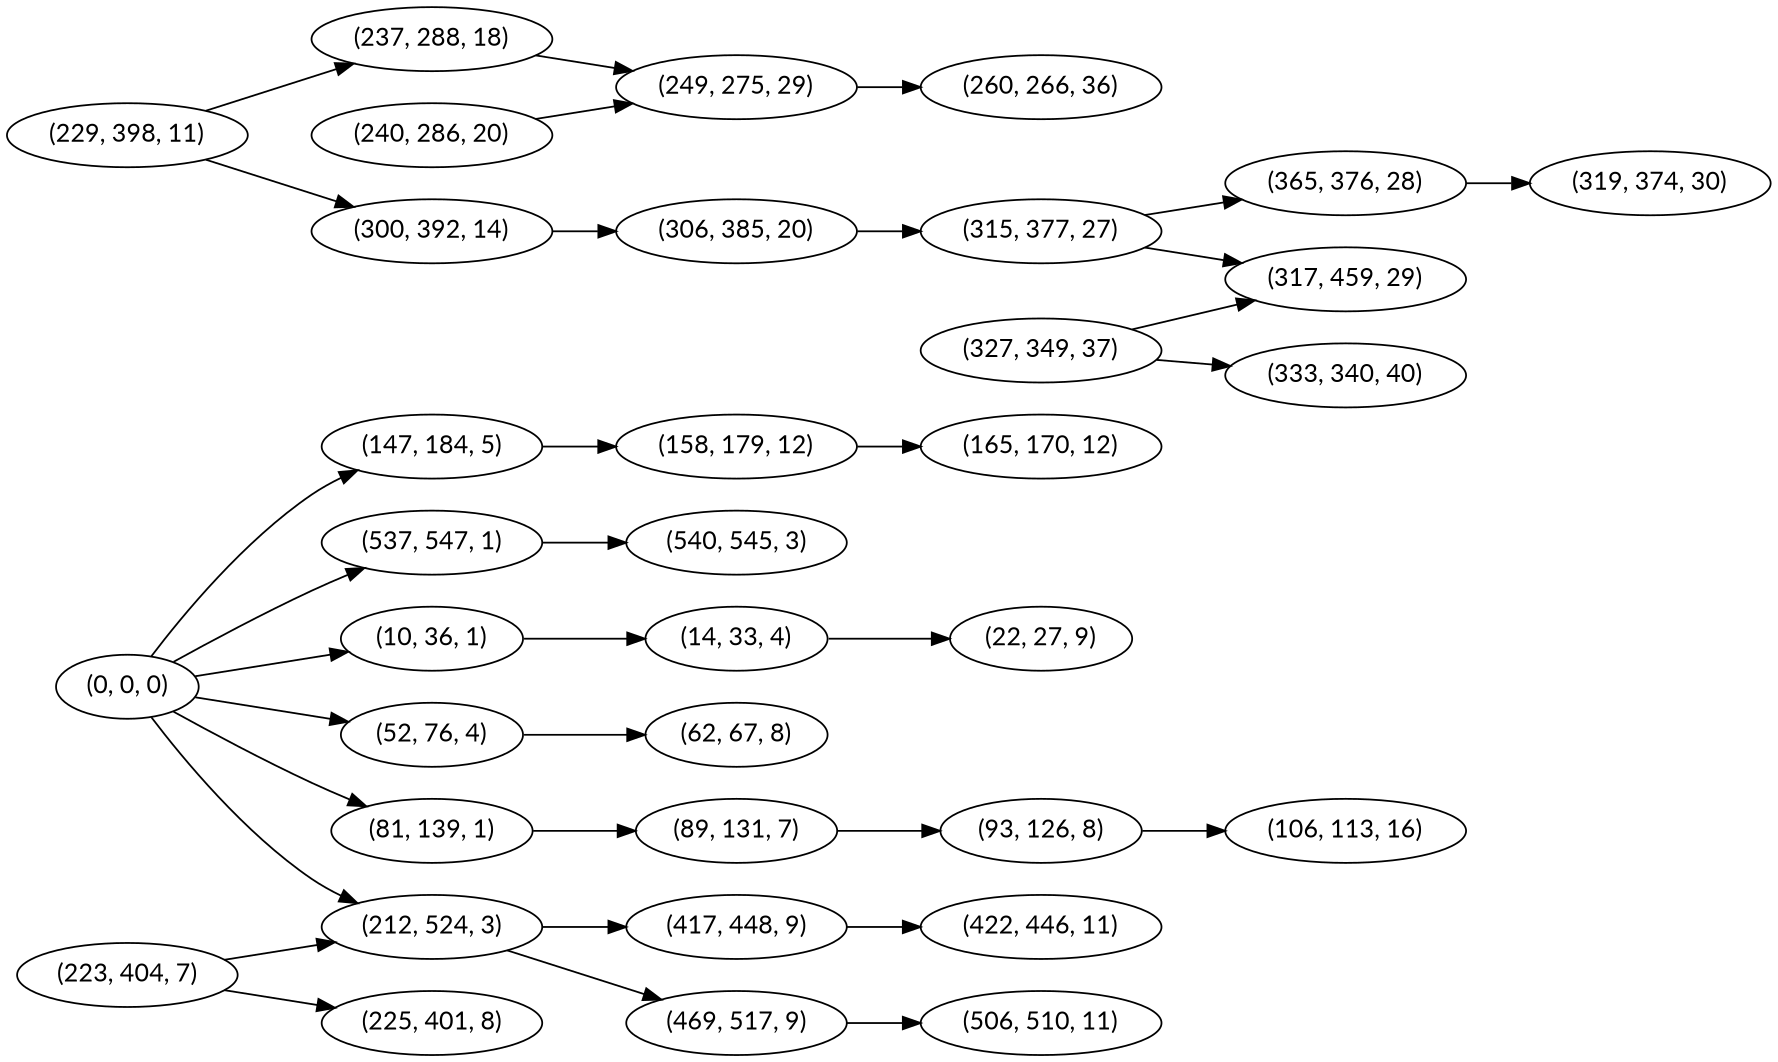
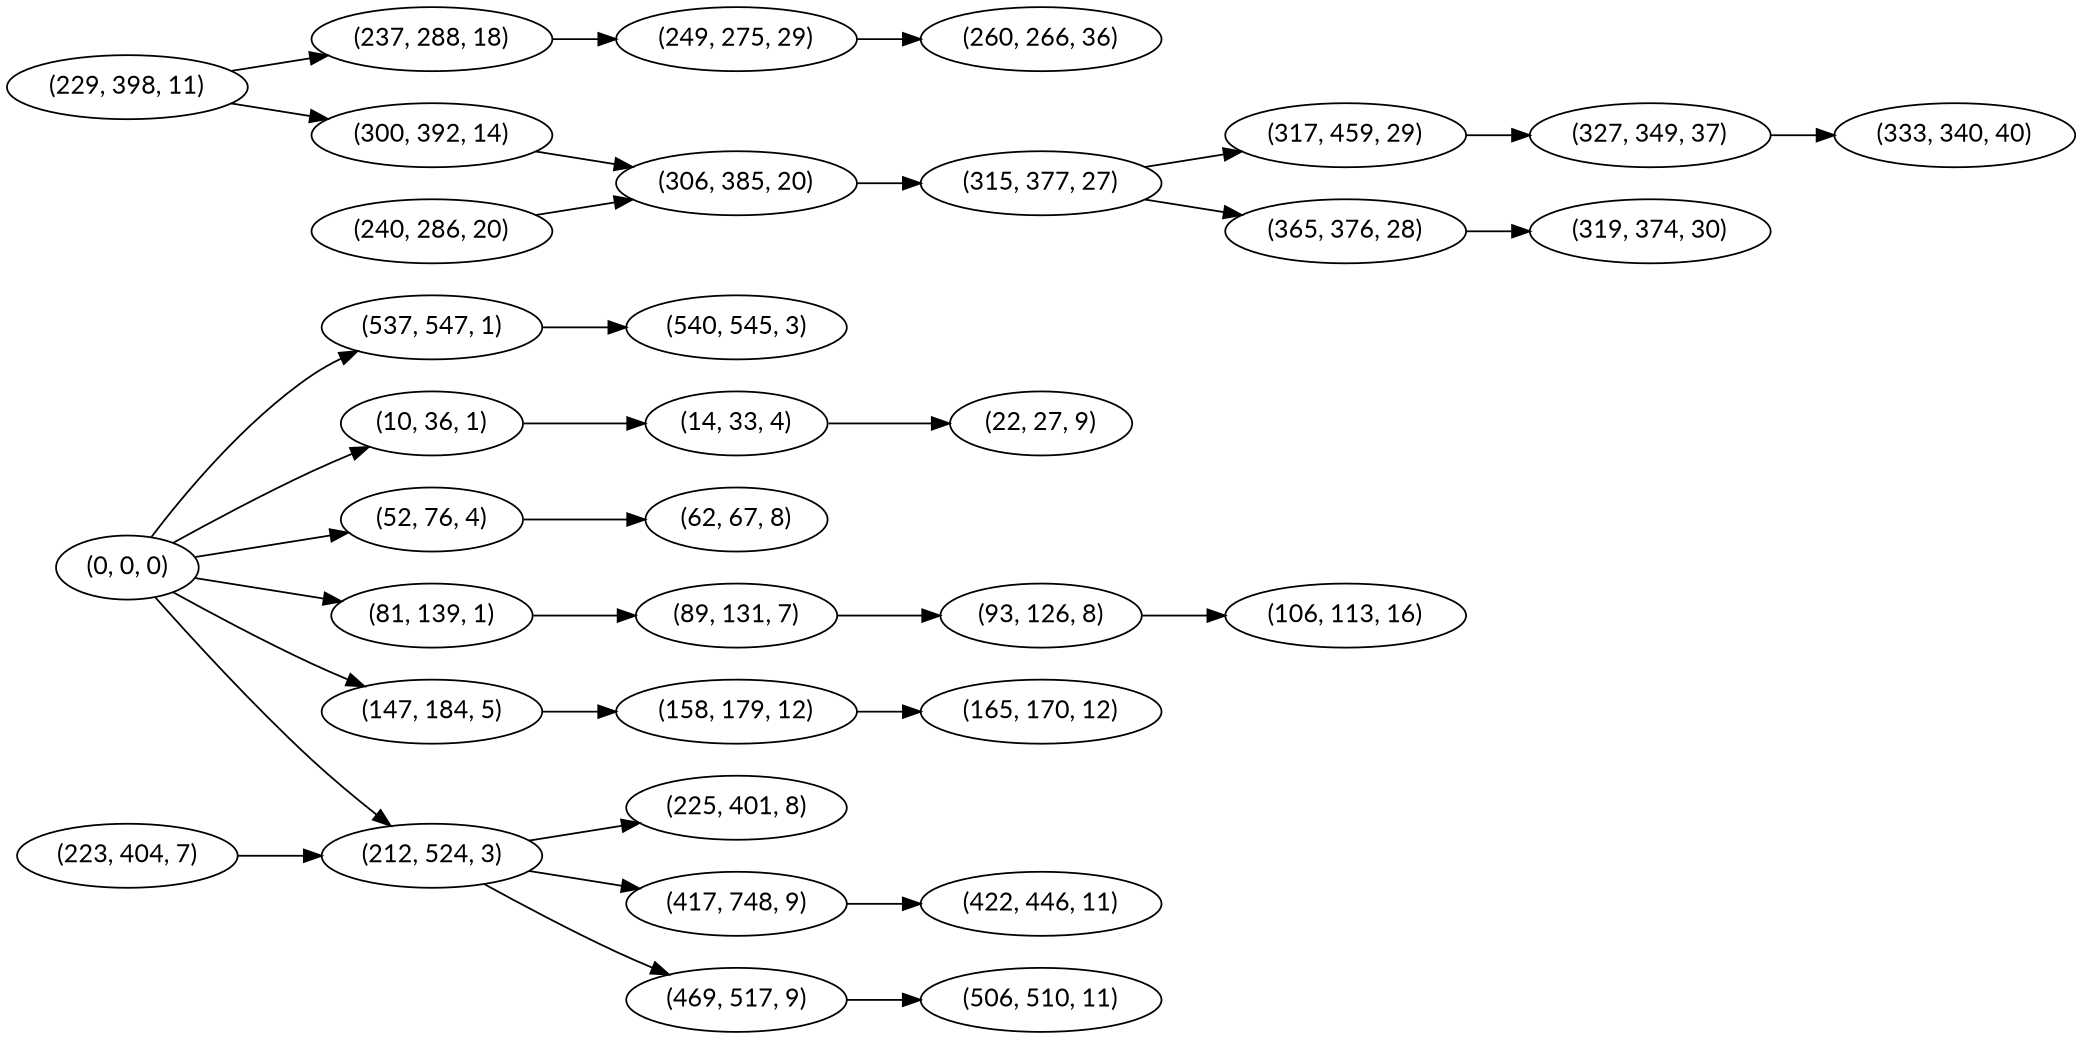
(575, 113) -> (575, 209)
(1185, 317) -> (1489, 135)
(737, 927) -> (737, 904)
(271, 998) -> (575, 833)
